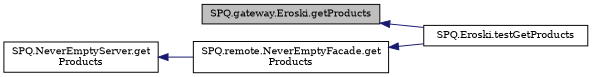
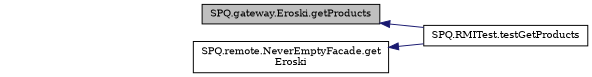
(506, 36) -> (506, 36)
(81, 57) -> none
(291, 57) -> (291, 57)
